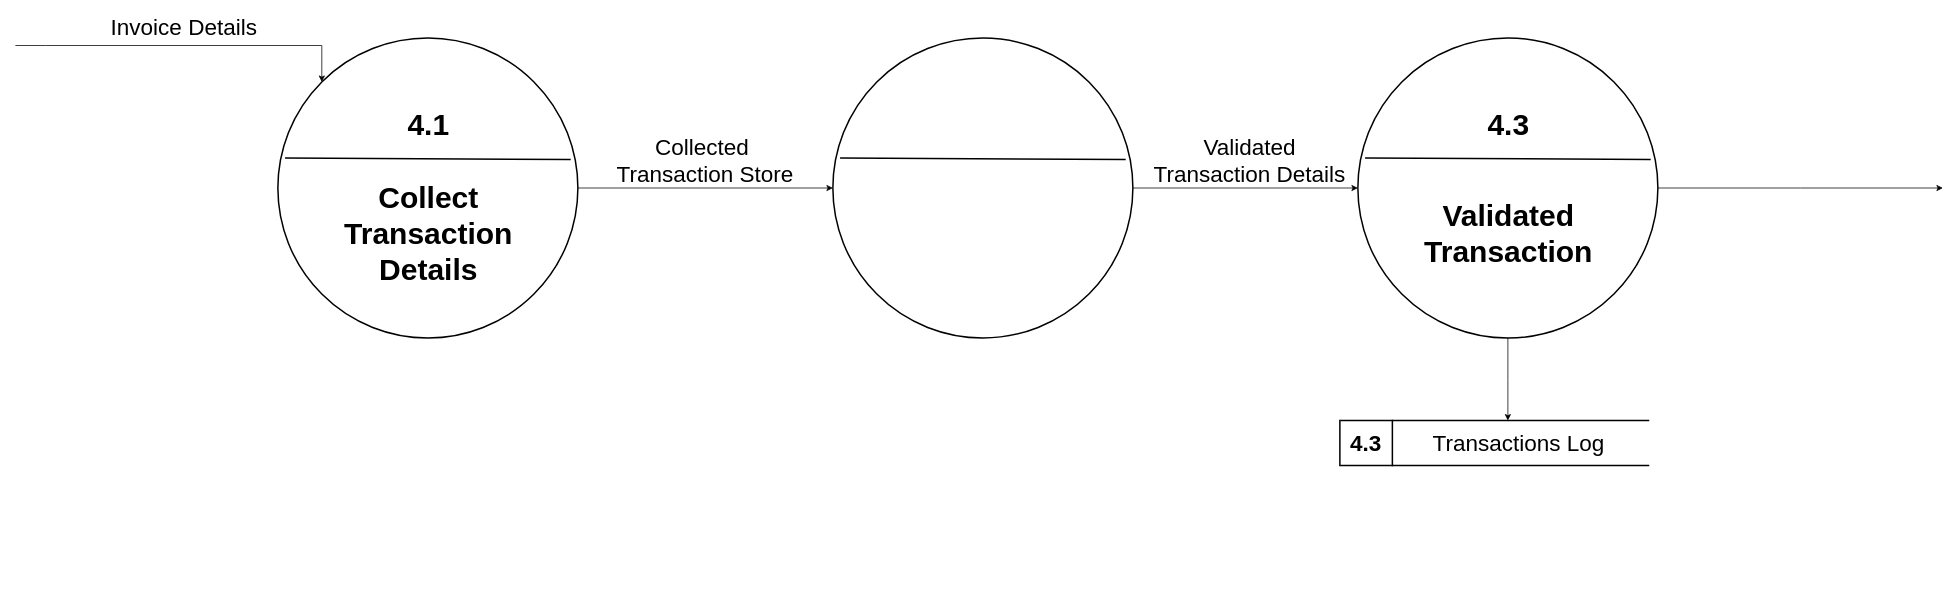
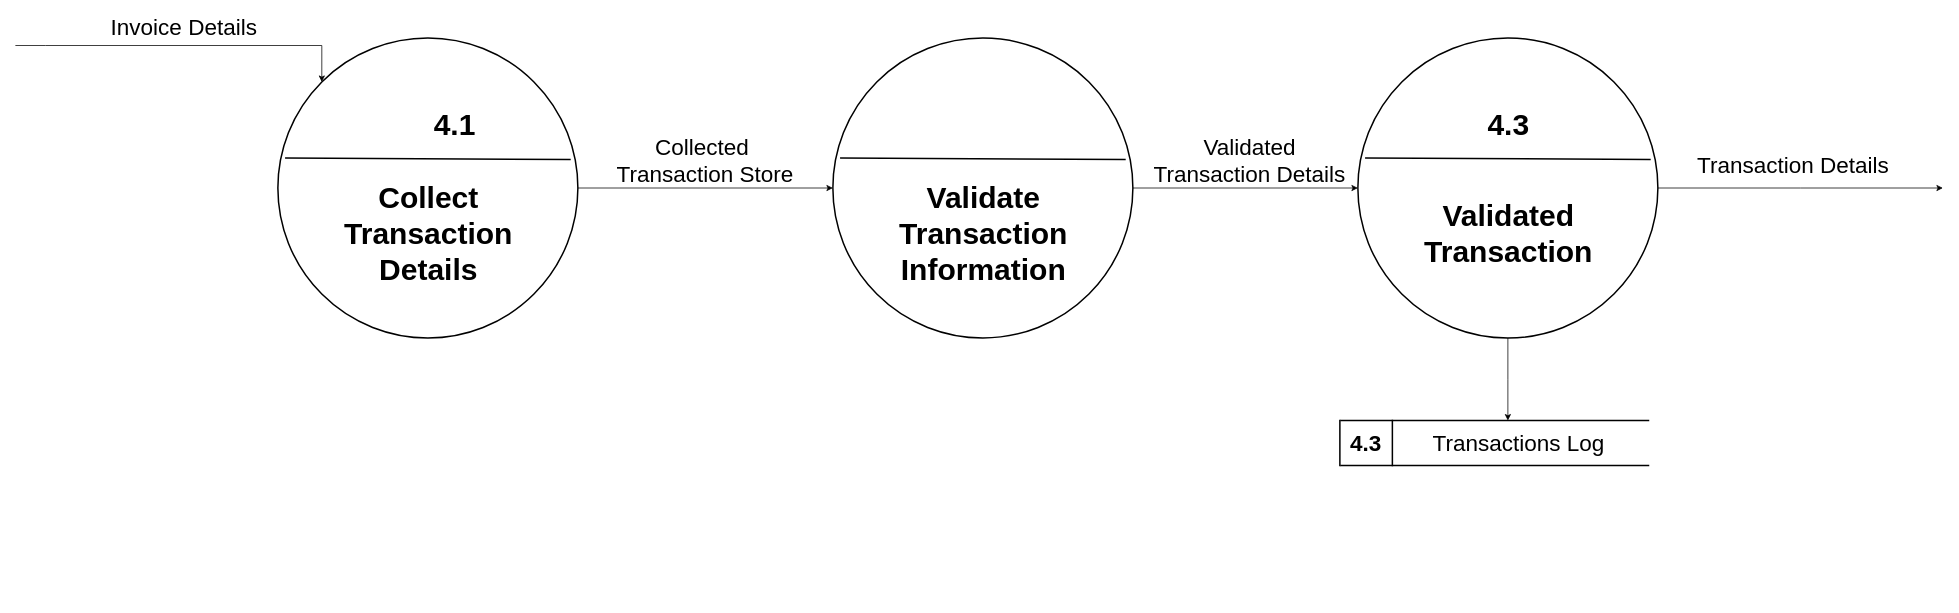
(429, 124) -> (455, 124)
none -> (1793, 162)
none -> (984, 233)
